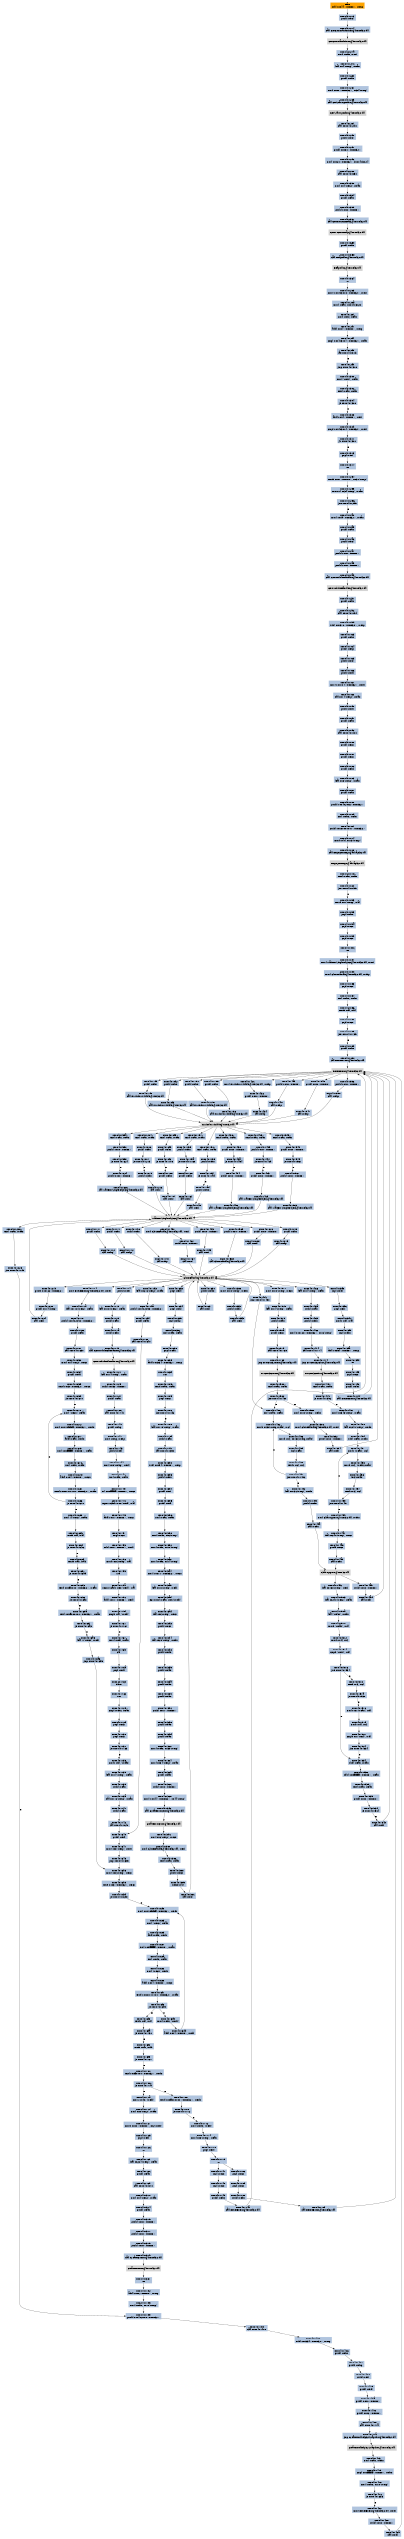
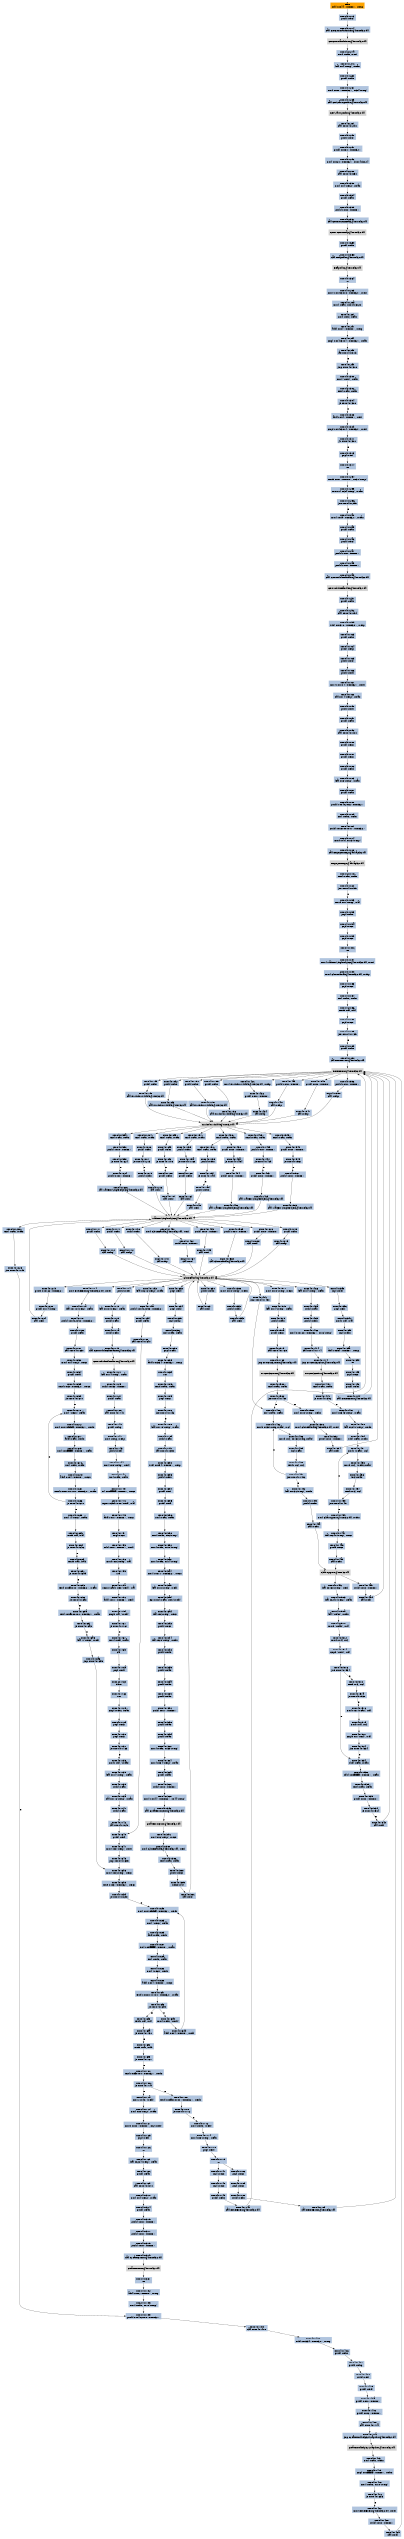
(212, 1136) -> (217, 1142)
